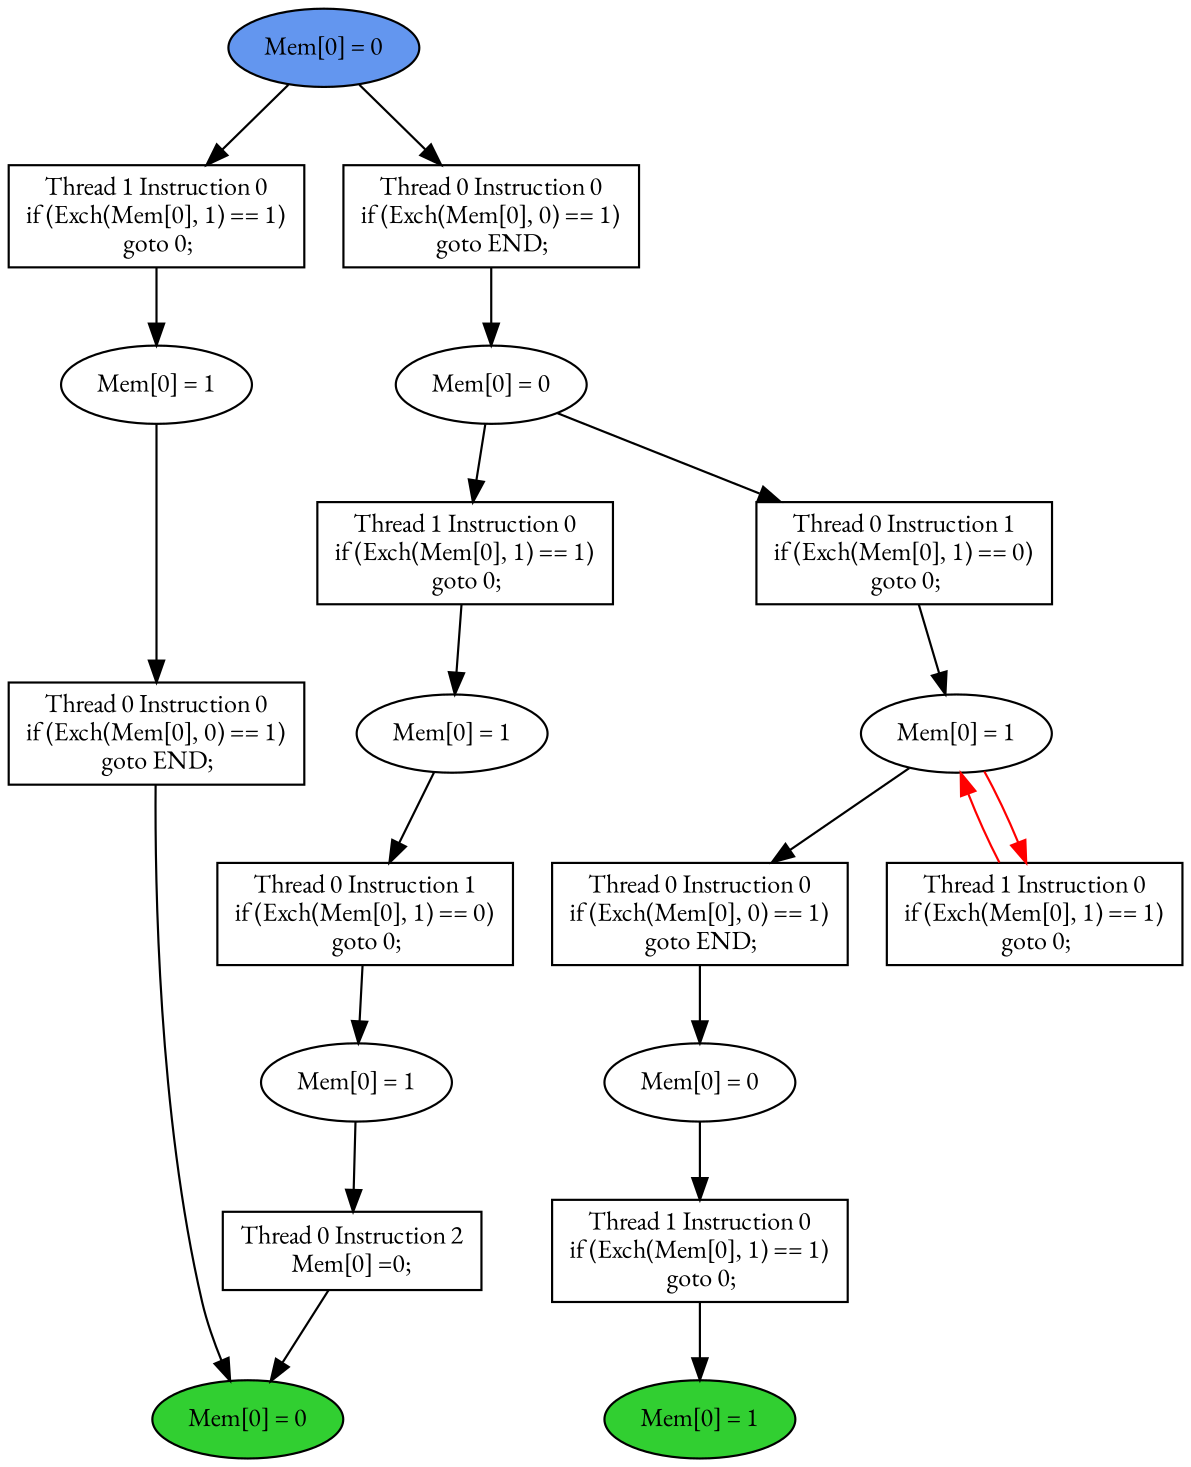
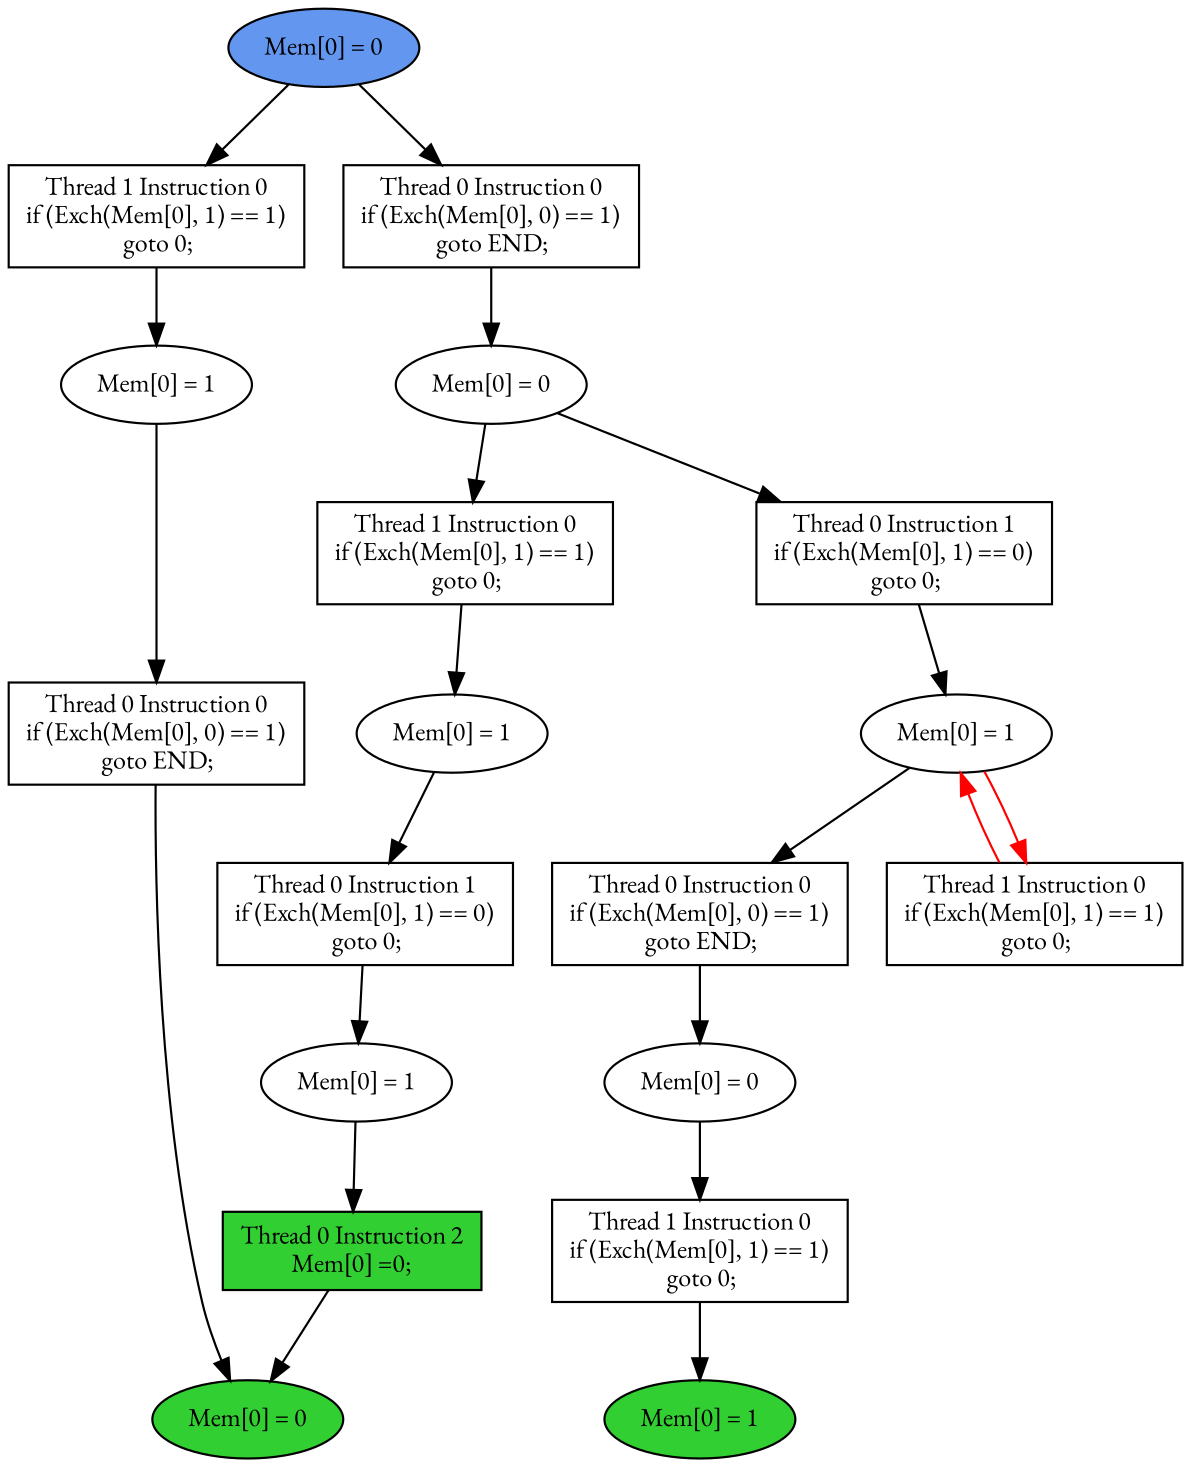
(352, 1251) -> (352, 1251)
